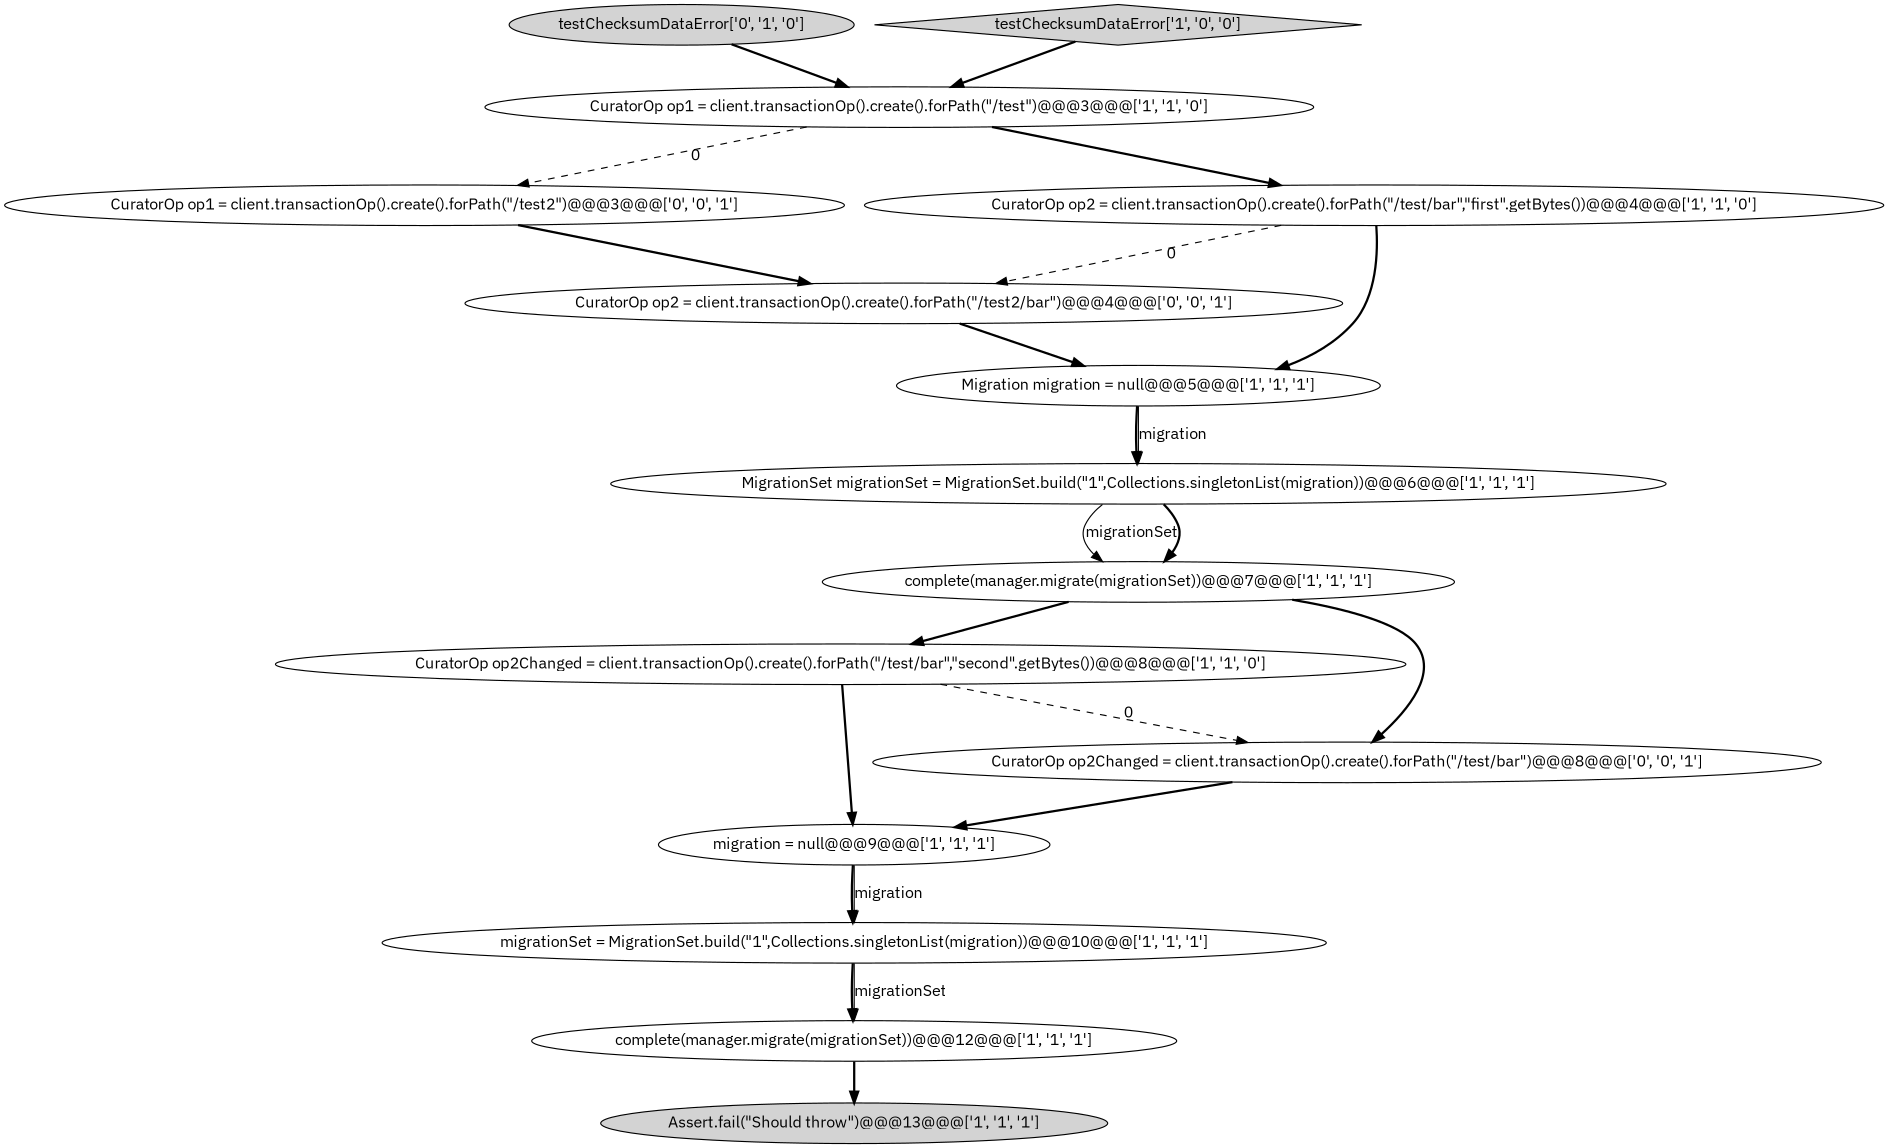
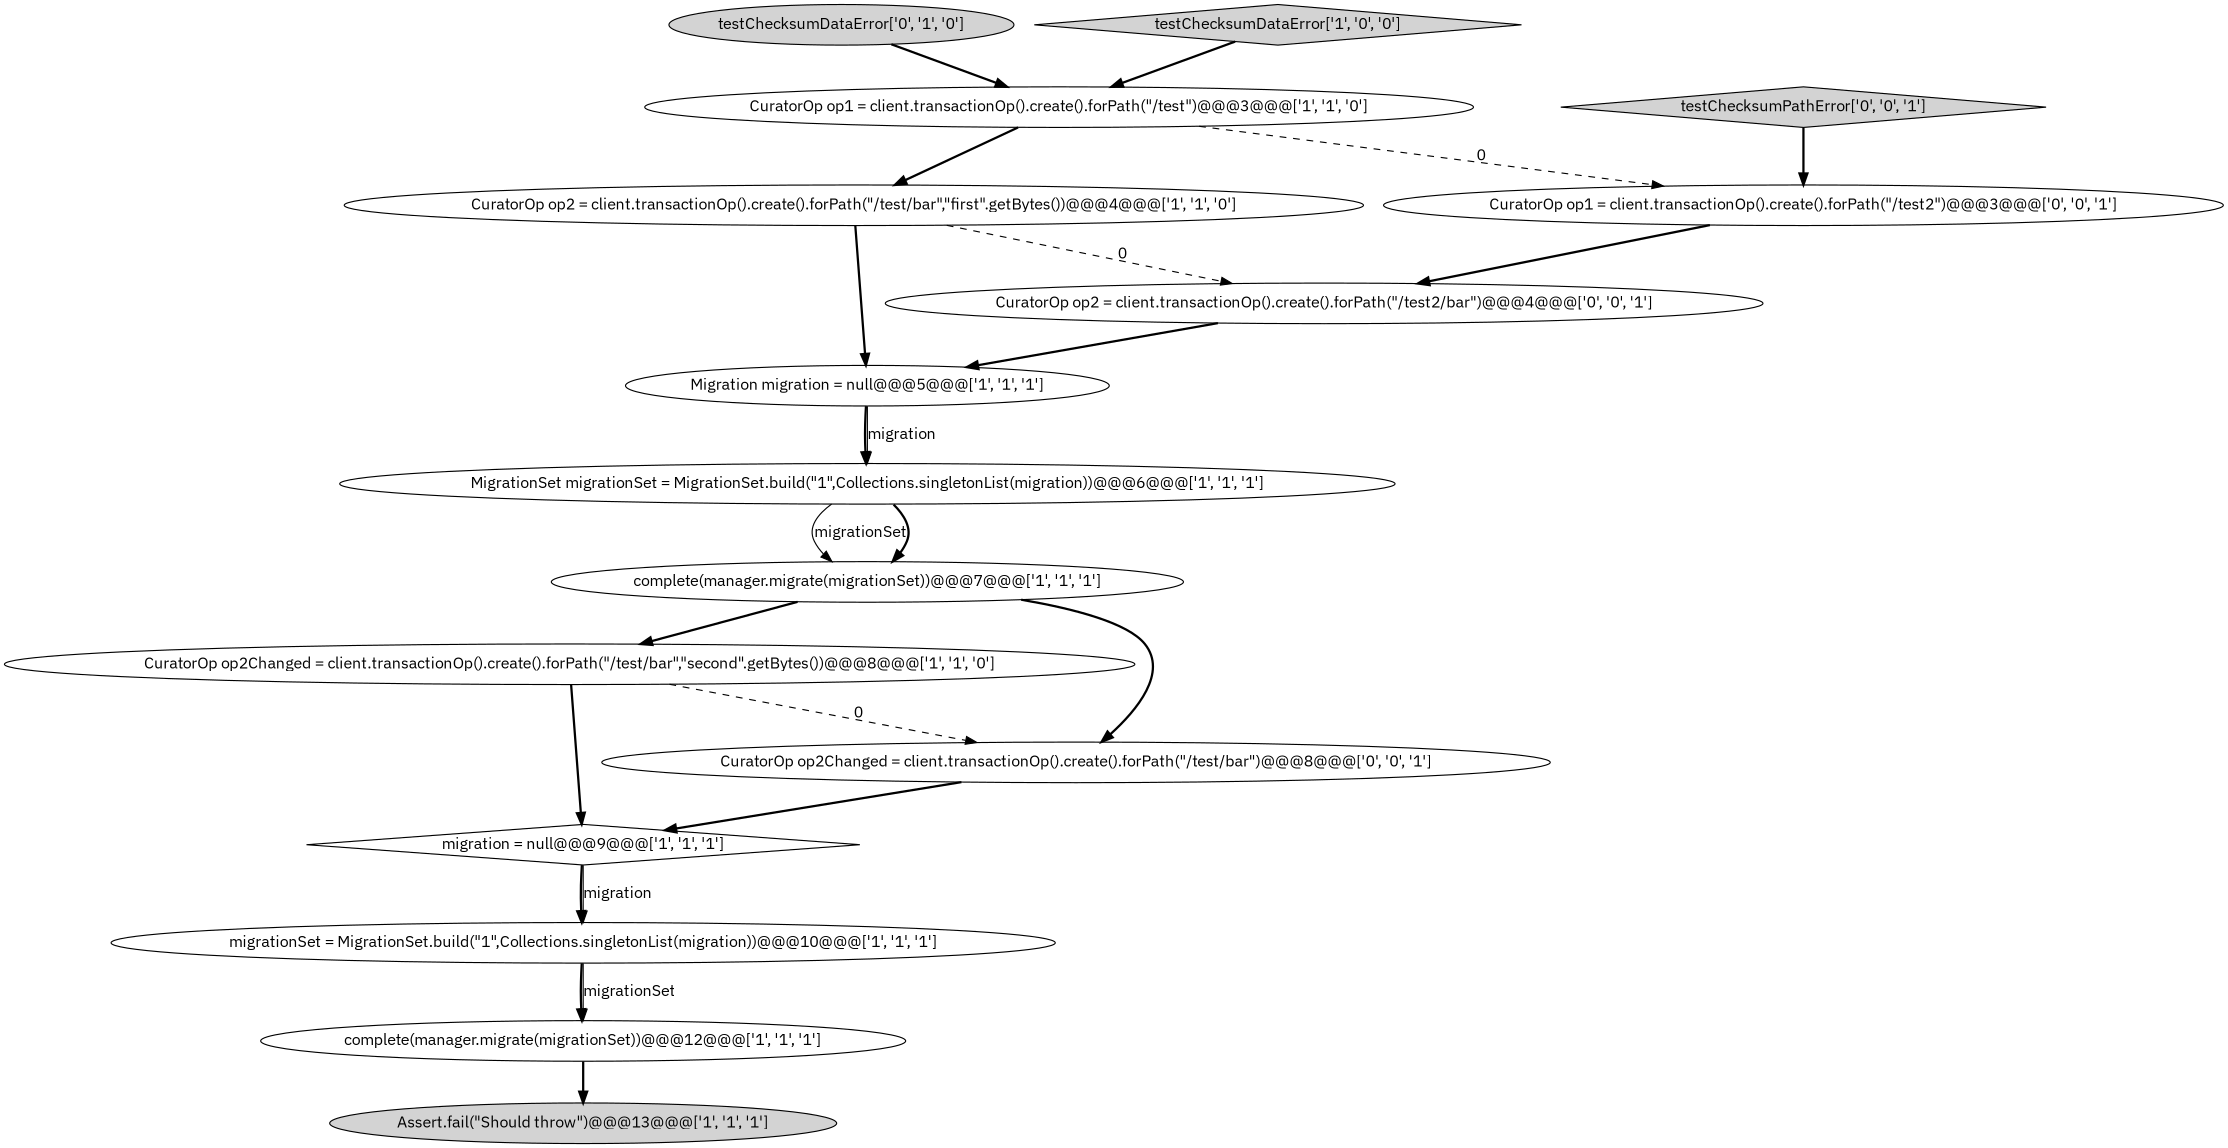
none -> (1803, 107)
(854, 845) -> (583, 845)
